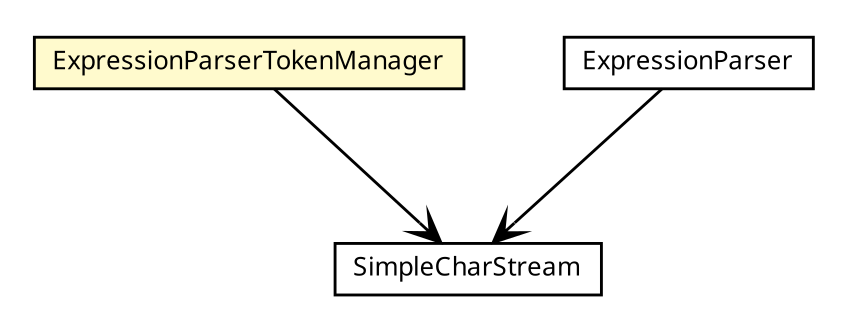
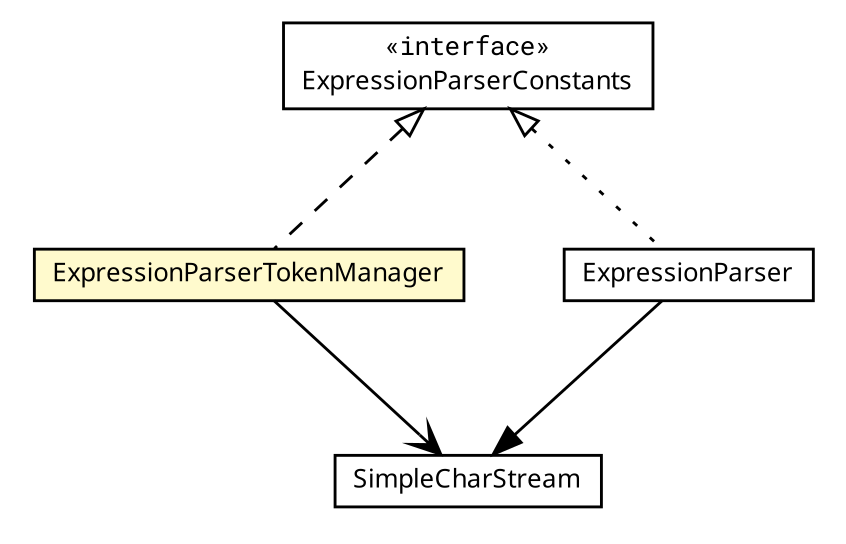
none -> (467, 66)
(588, 156) -> (588, 368)
